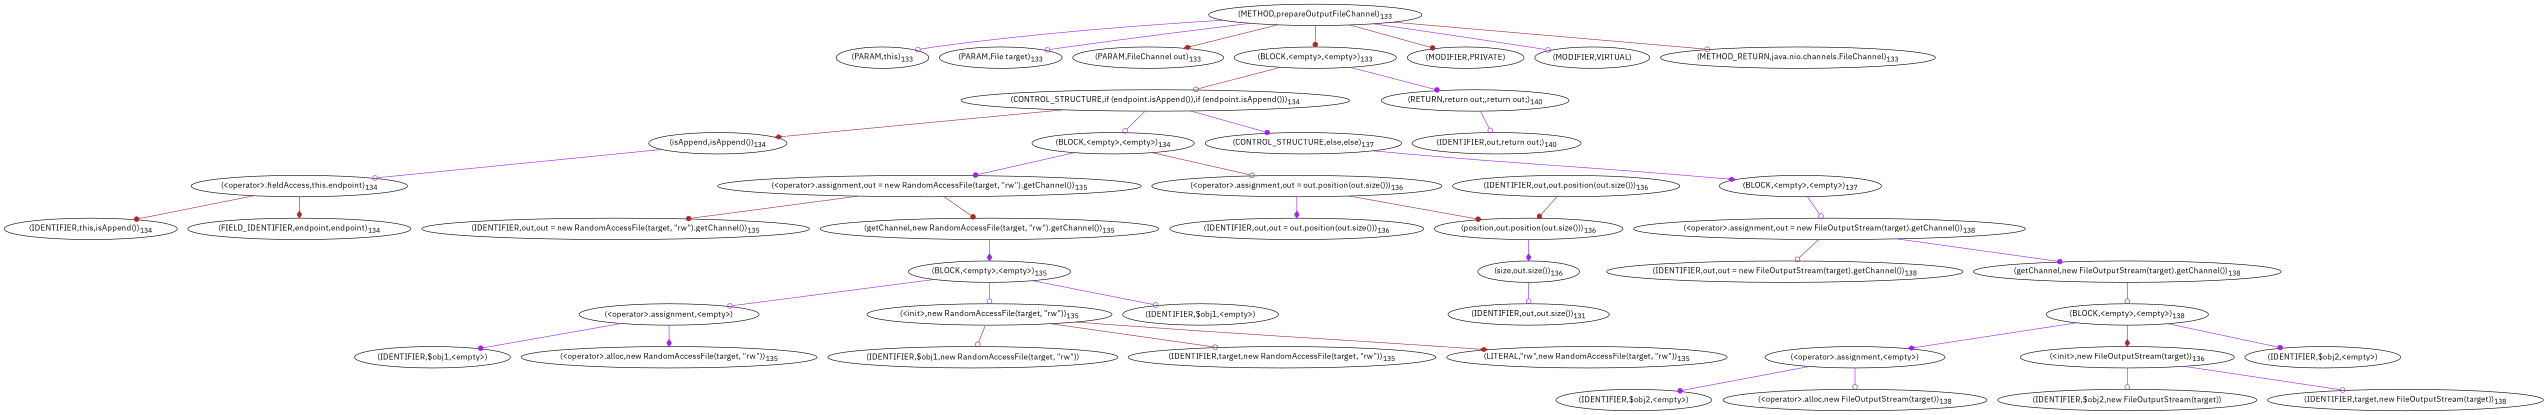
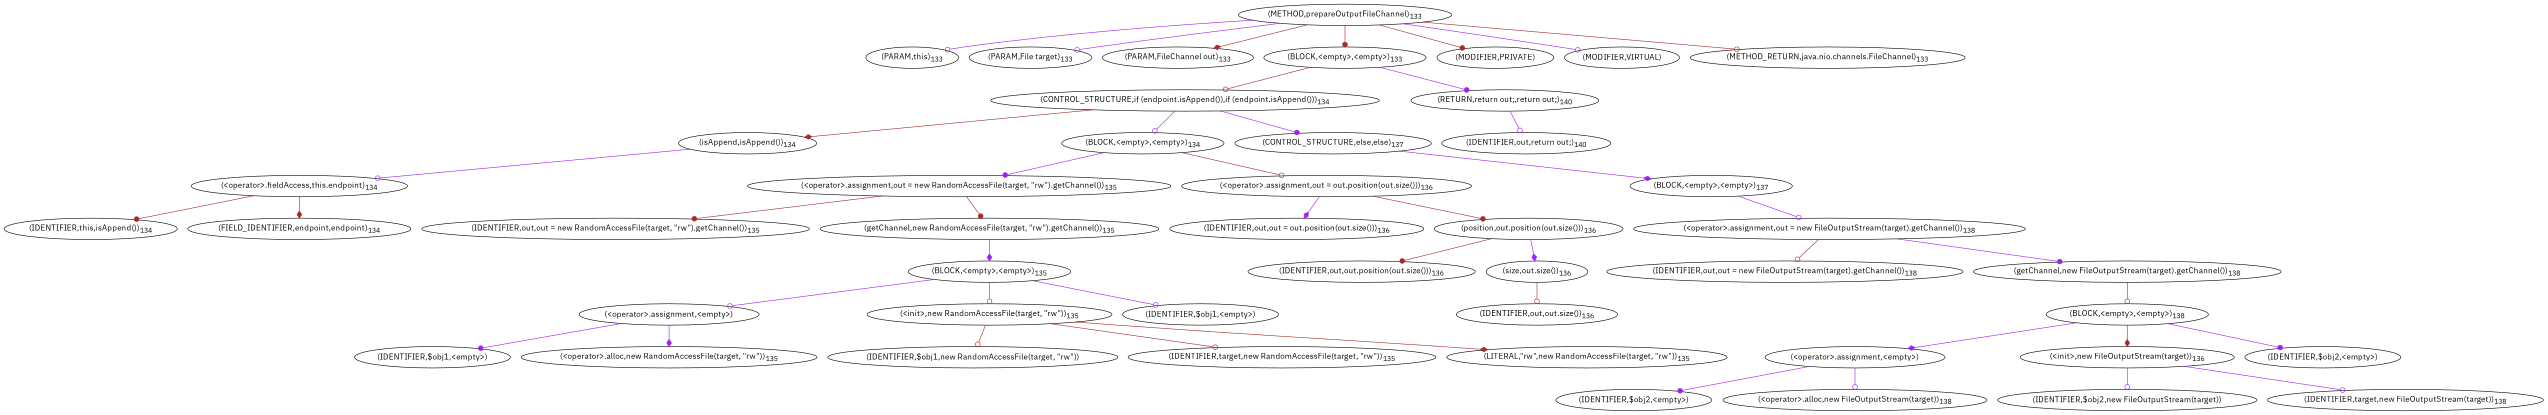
(1549, 206) -> (1448, 250)
(1529, 291) -> (1537, 291)
(1580, 314) -> (1588, 314)
